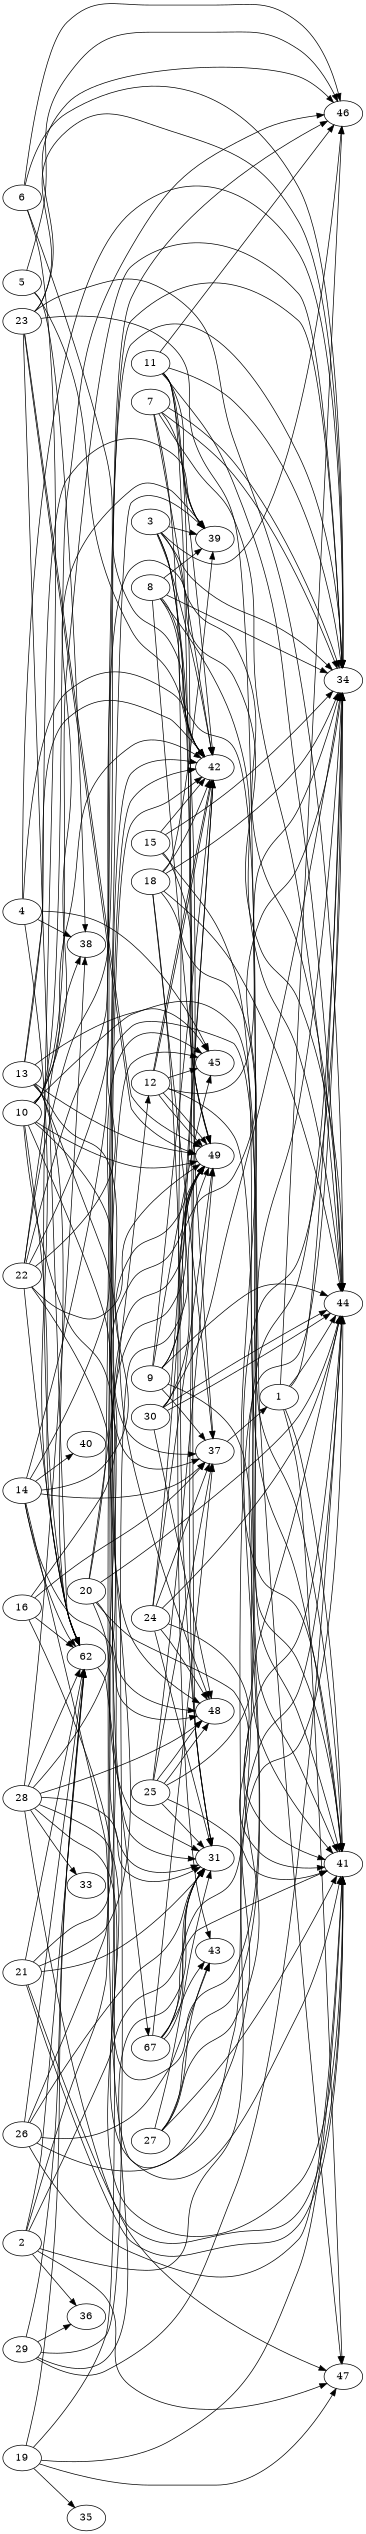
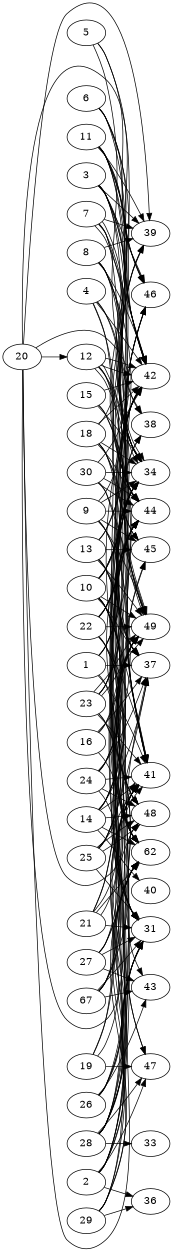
none -> (87, 71)
none -> (117, 736)
(244, 1427) -> (115, 665)
(242, 1538) -> (119, 831)
(130, 1883) -> (118, 930)
(86, 2518) -> none
